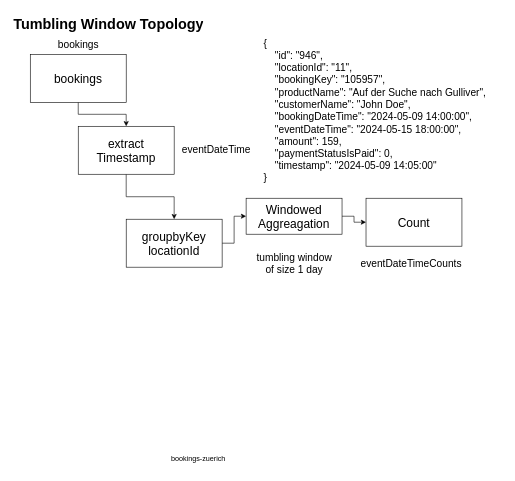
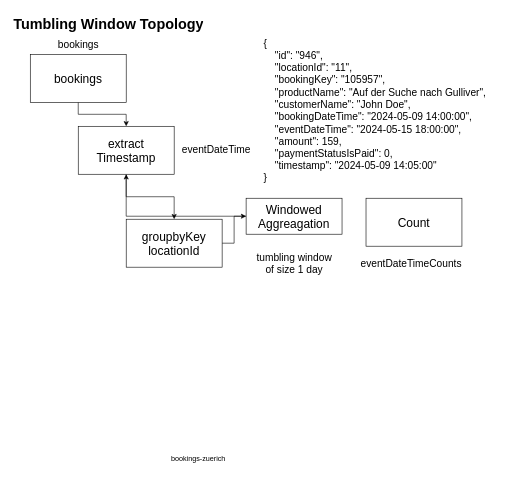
(353, 216) -> (170, 216)
